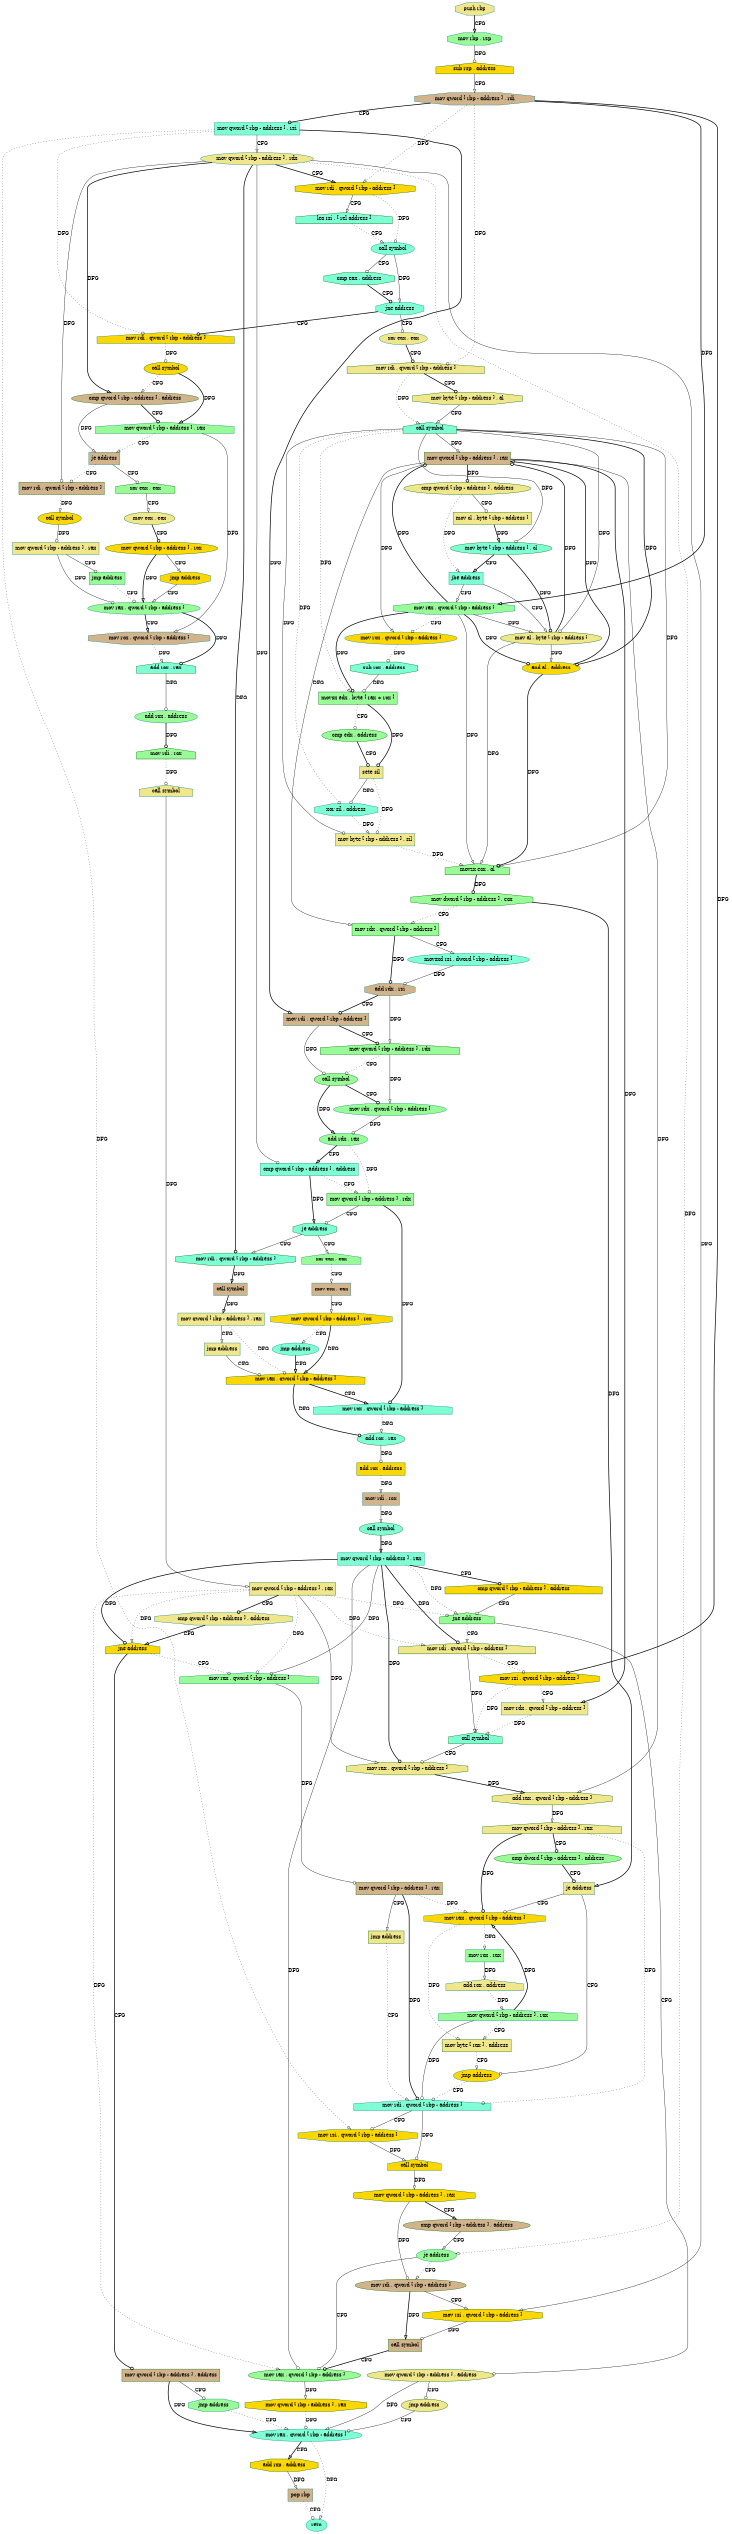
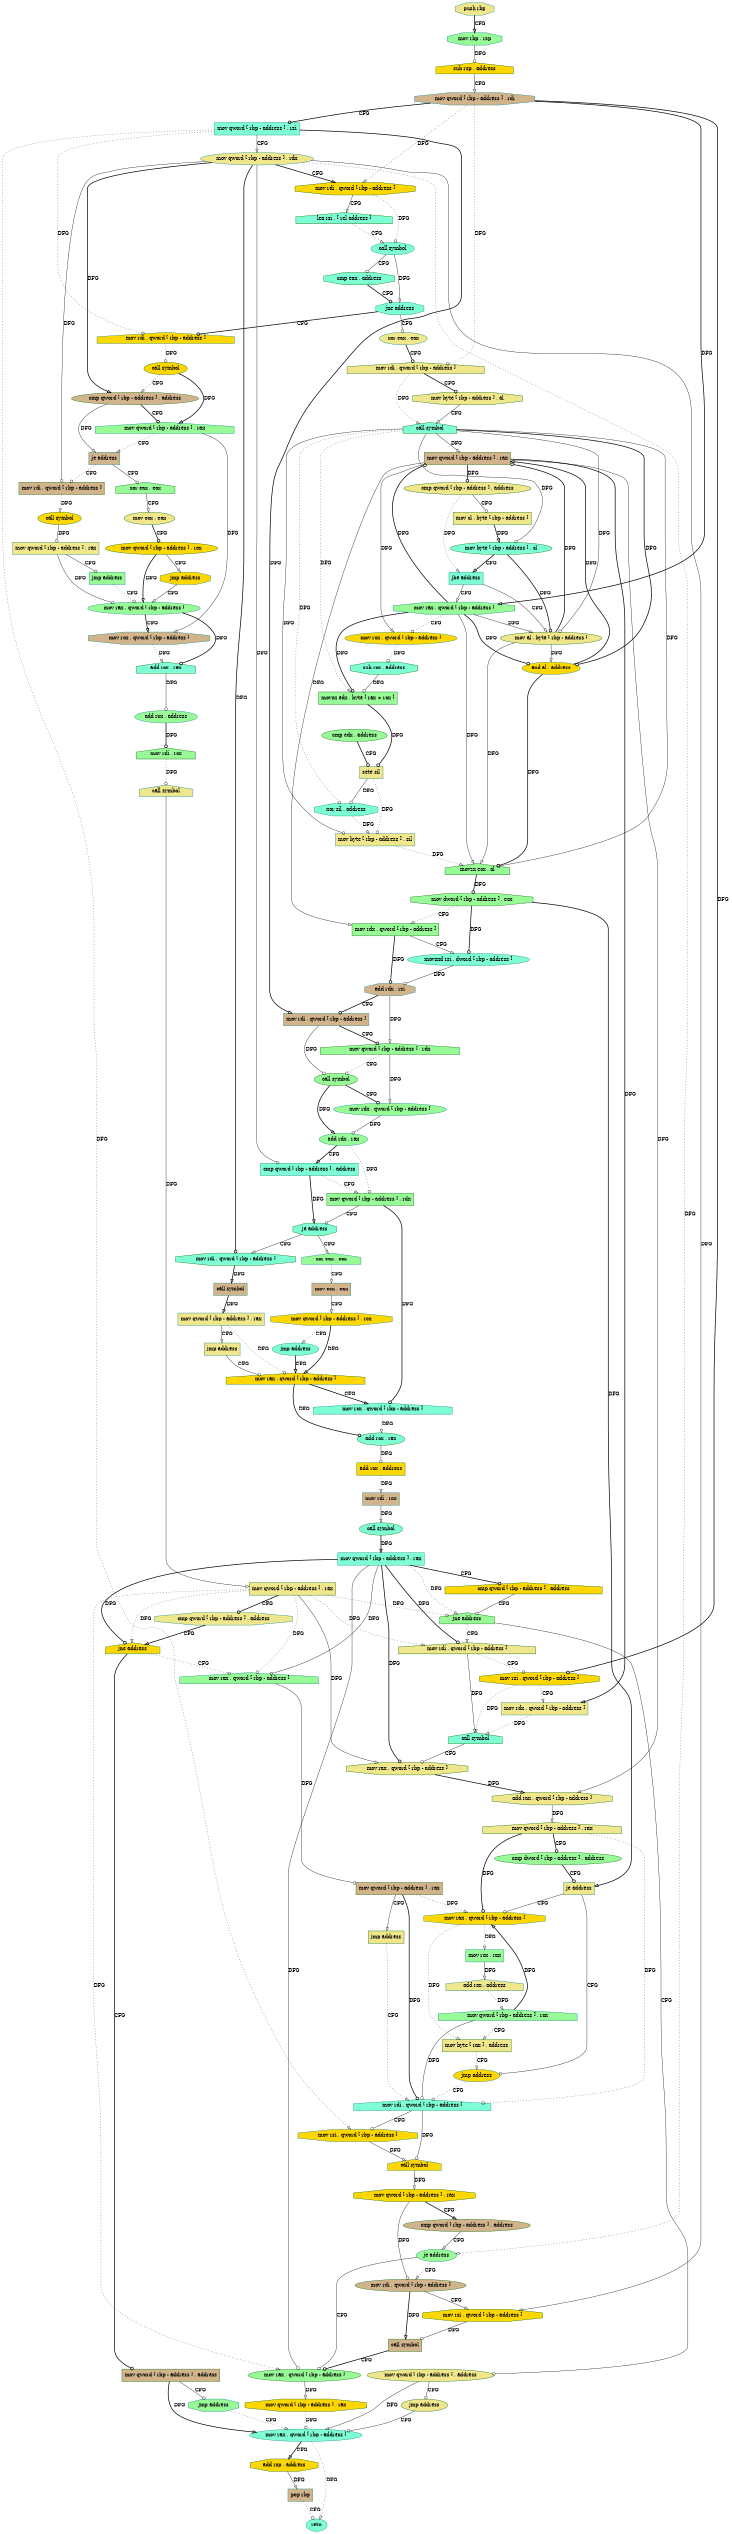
(356, 715) -> none
none -> (470, 928)
